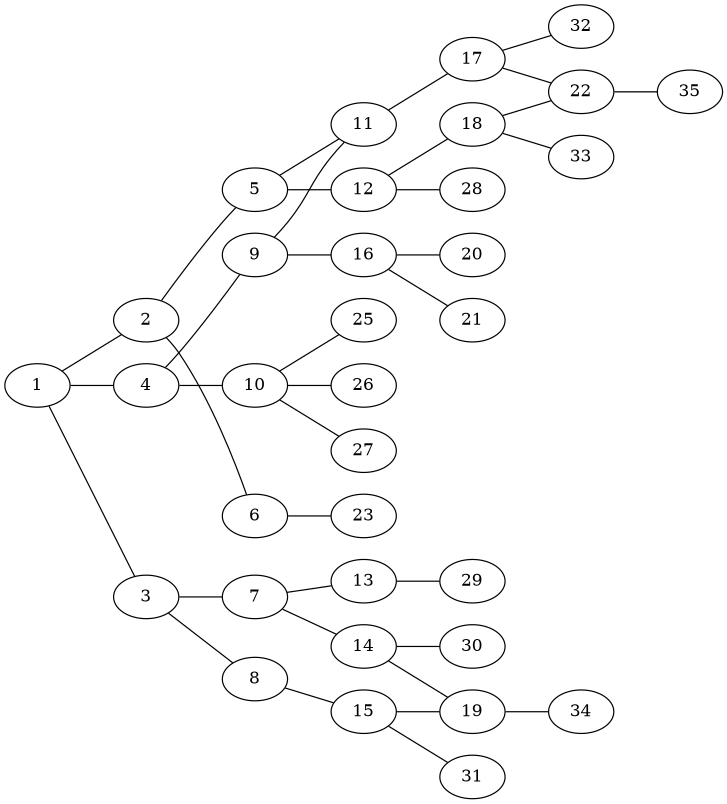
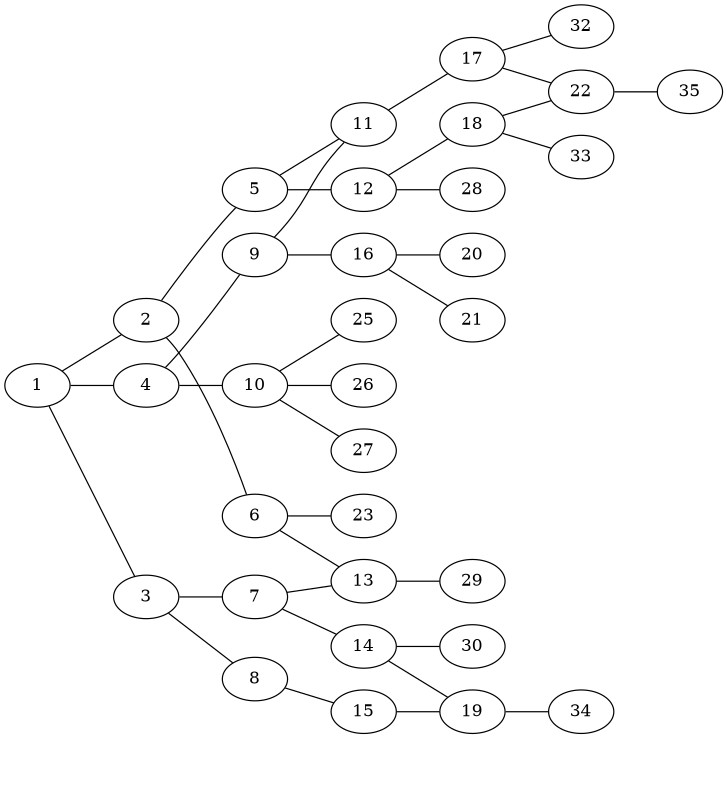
none -> (309, 549)
(472, 777) -> none
